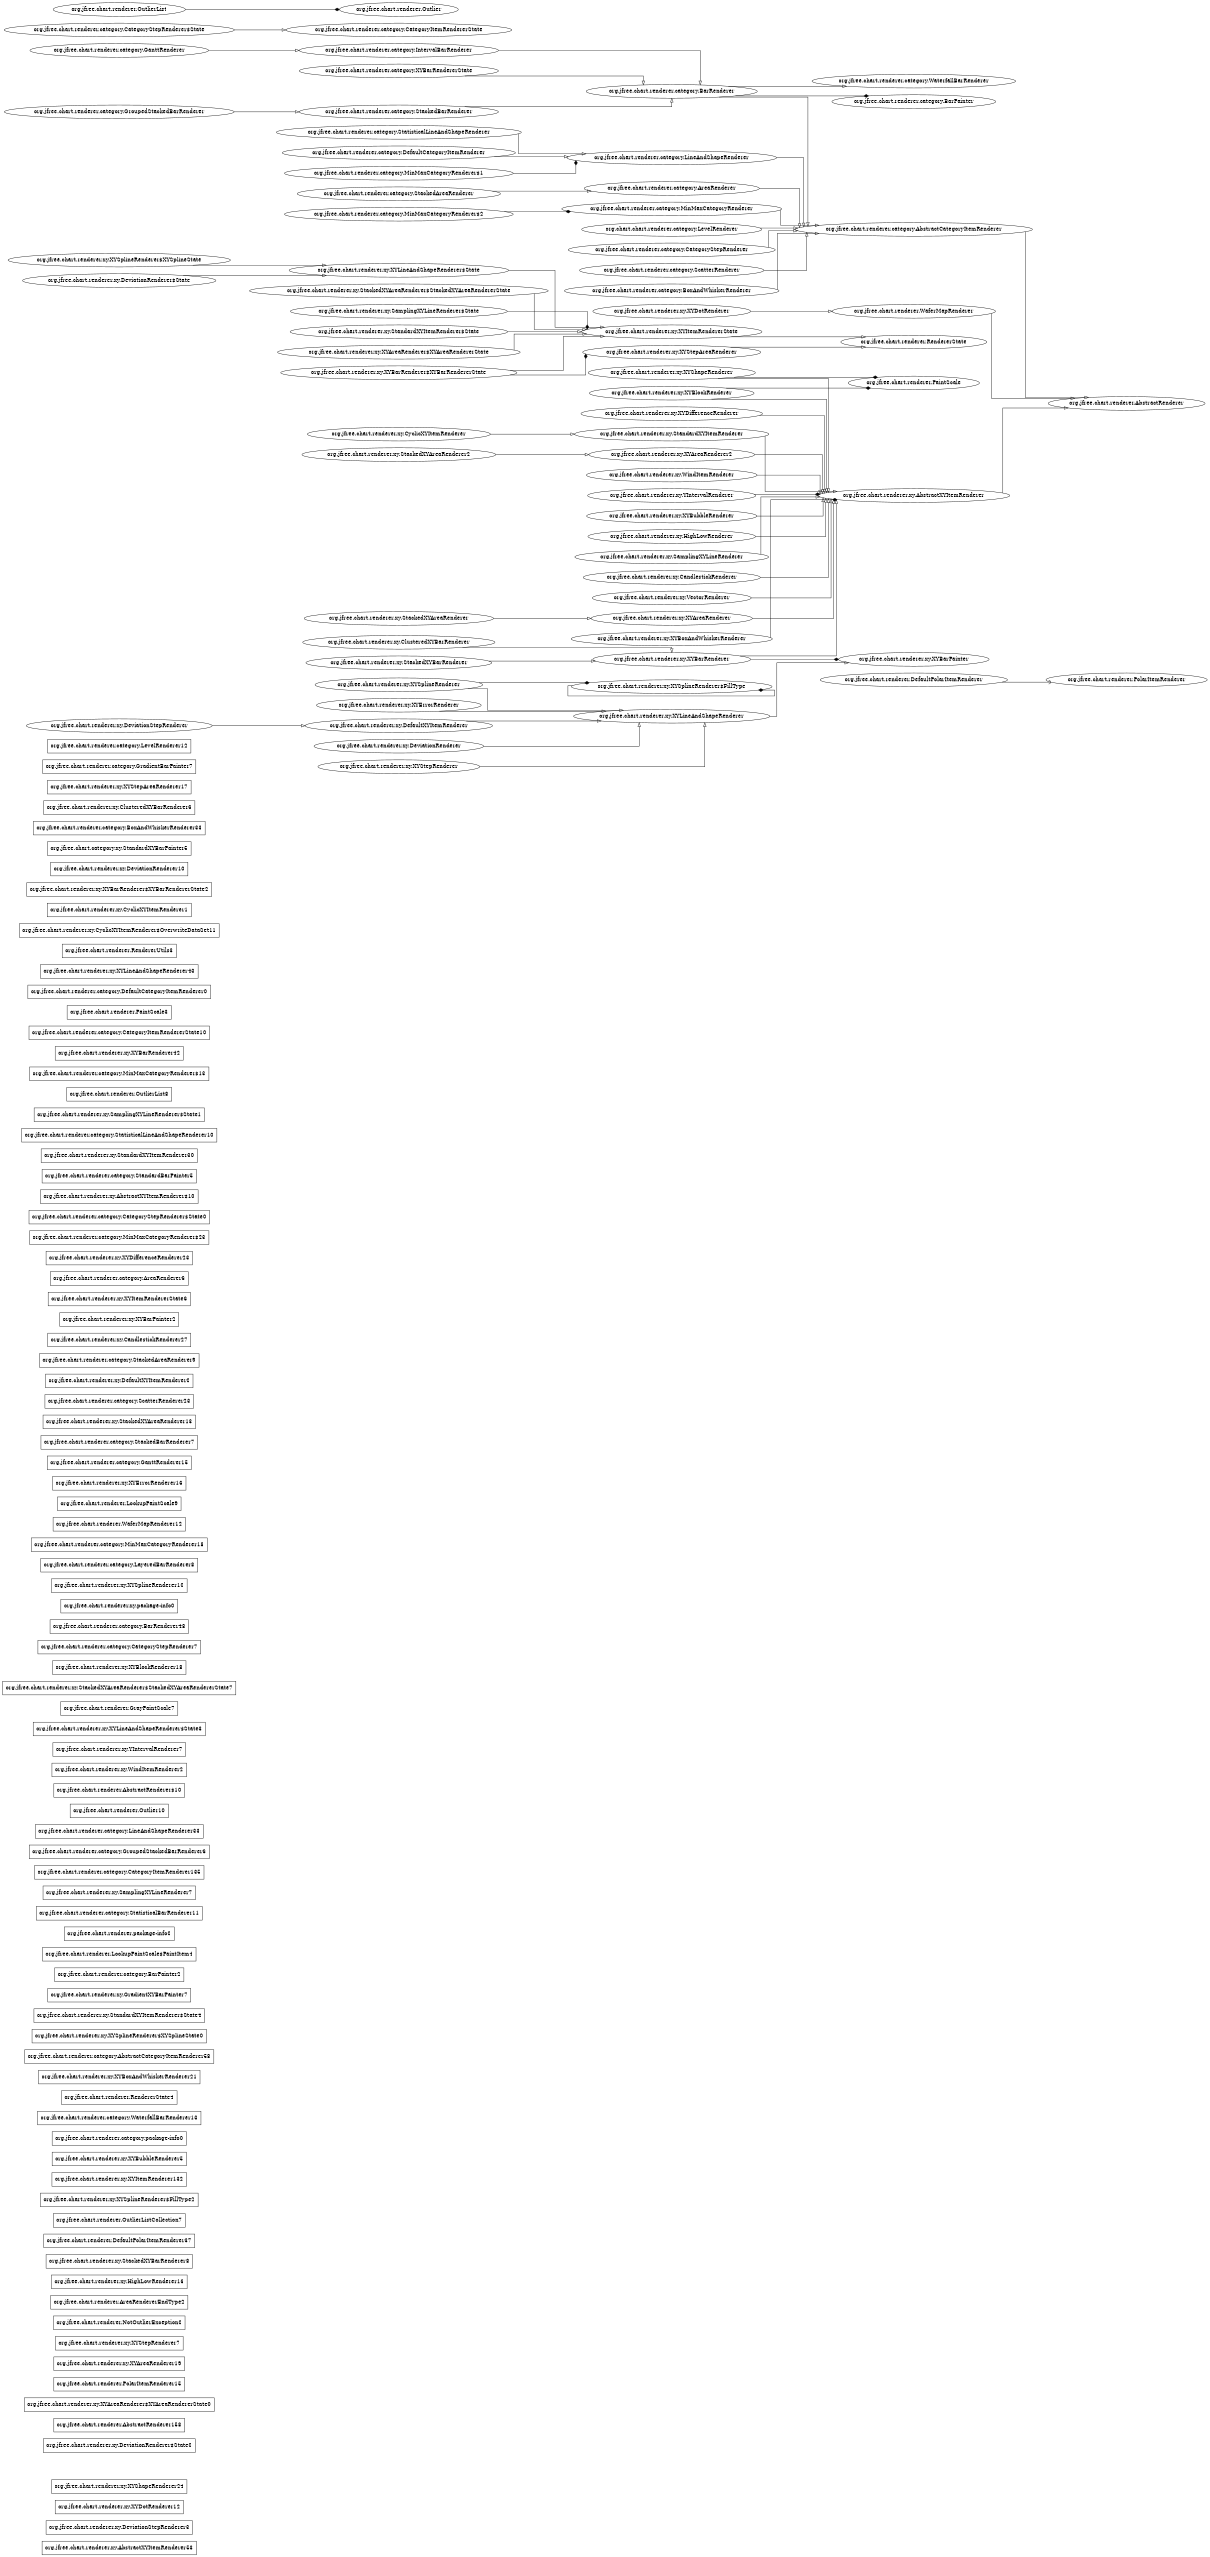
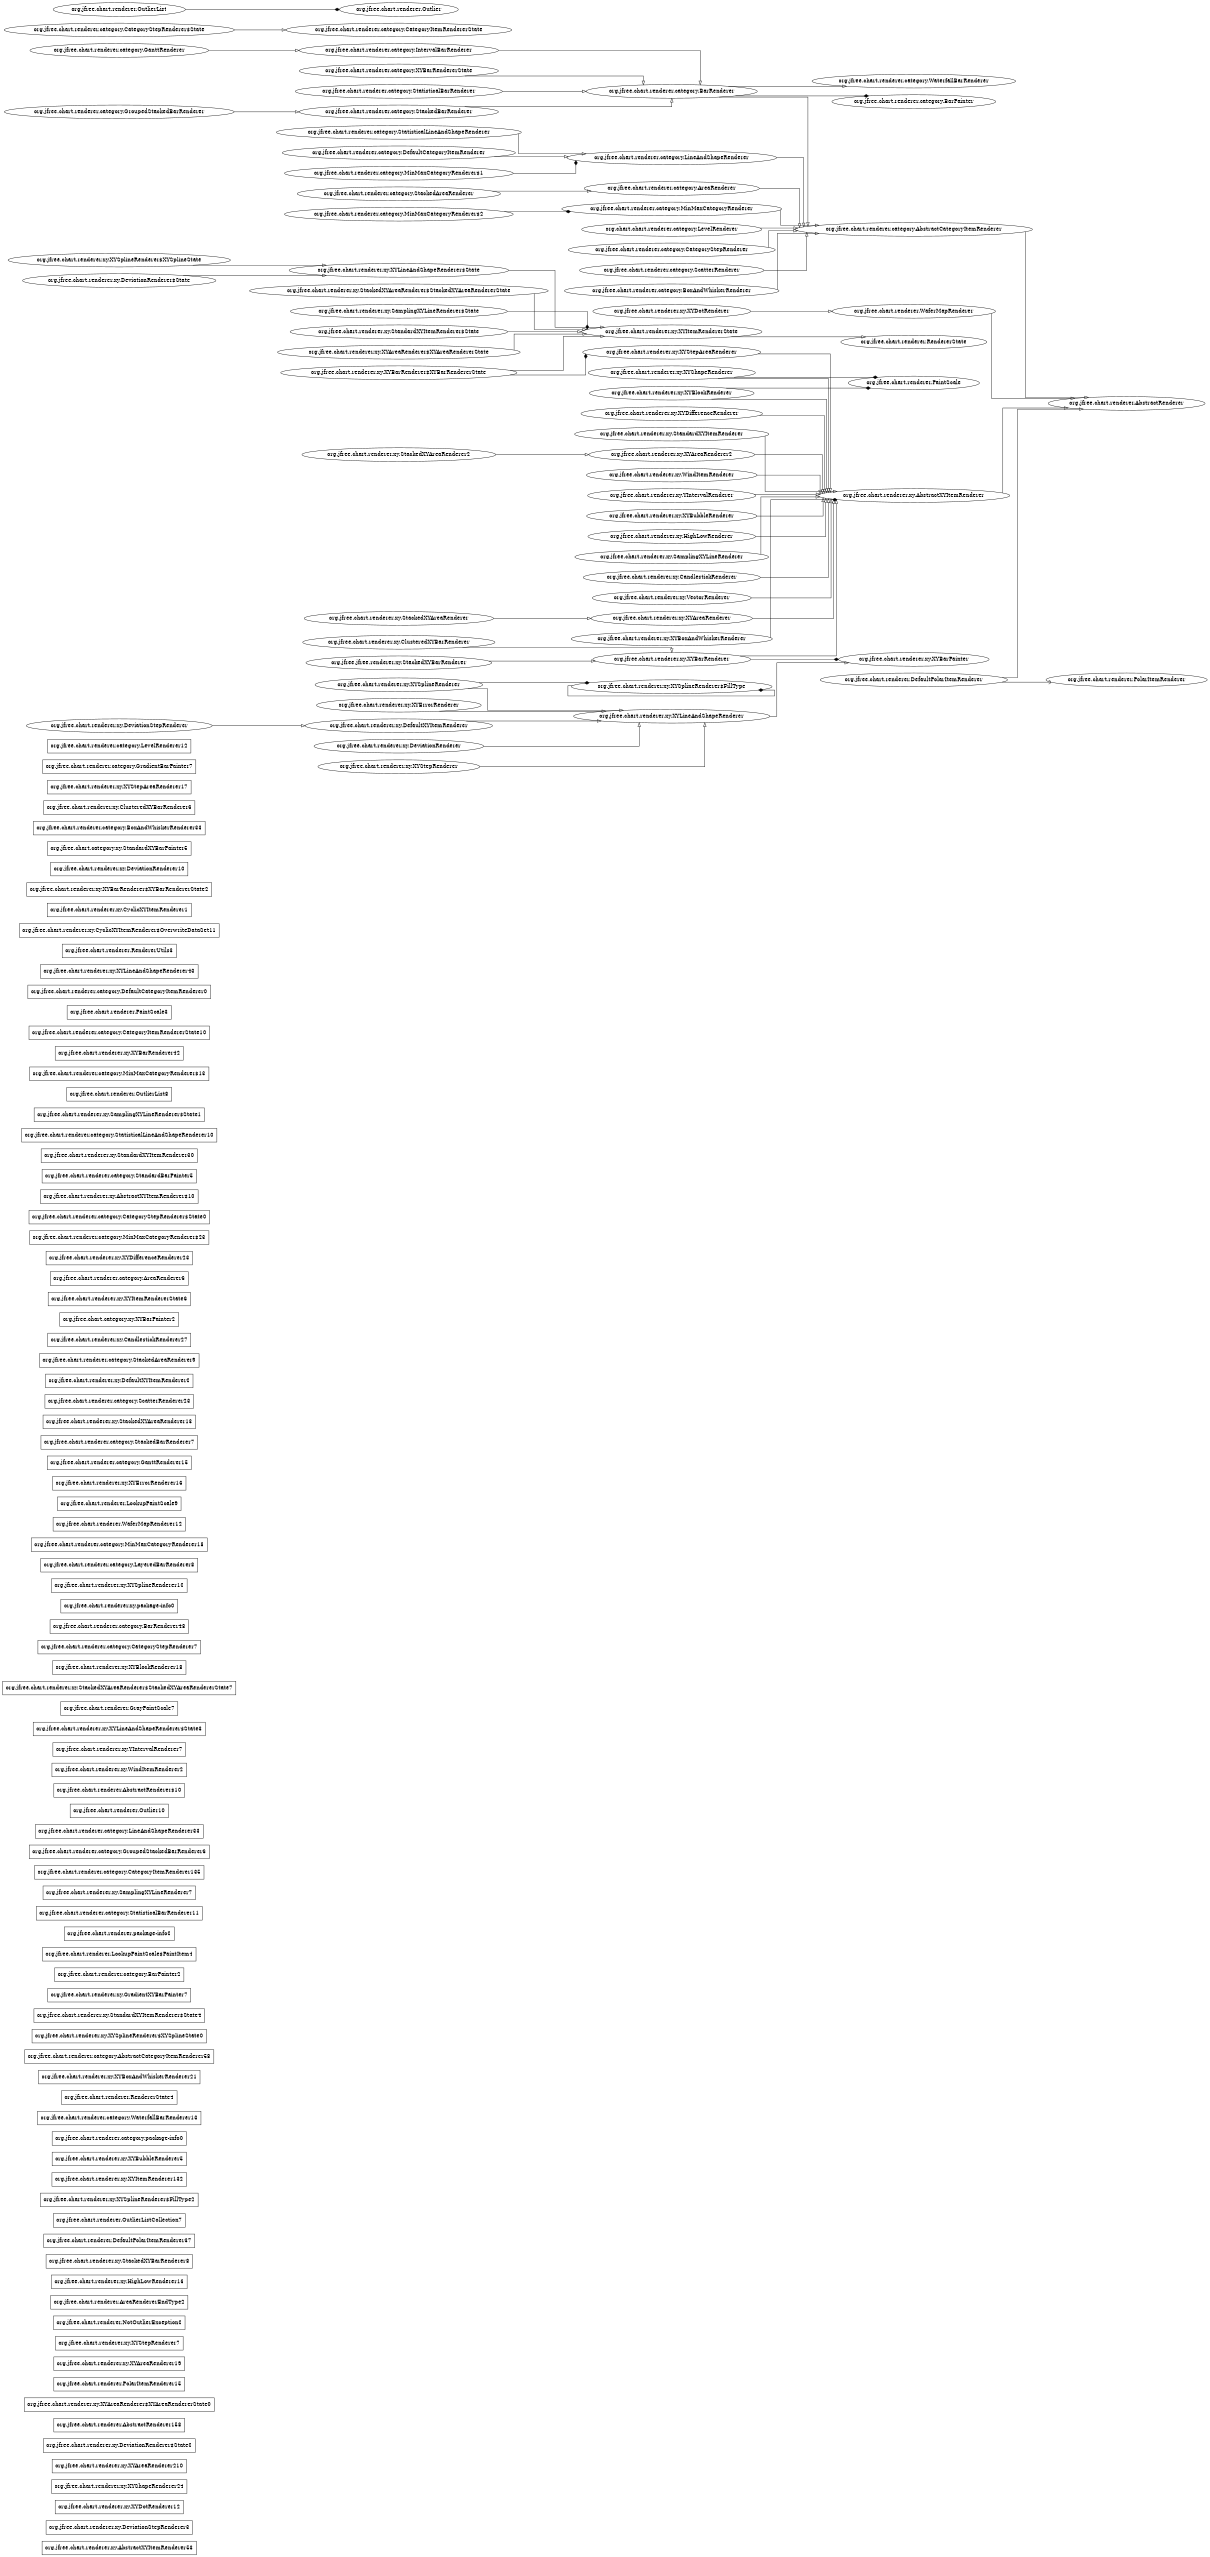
none -> (399, 91)
(796, 347) -> (830, 375)
(399, 434) -> none
(785, 494) -> (785, 494)
none -> (1018, 520)
(399, 663) -> (399, 663)
(119, 1320) -> (119, 1320)
none -> (119, 2466)
